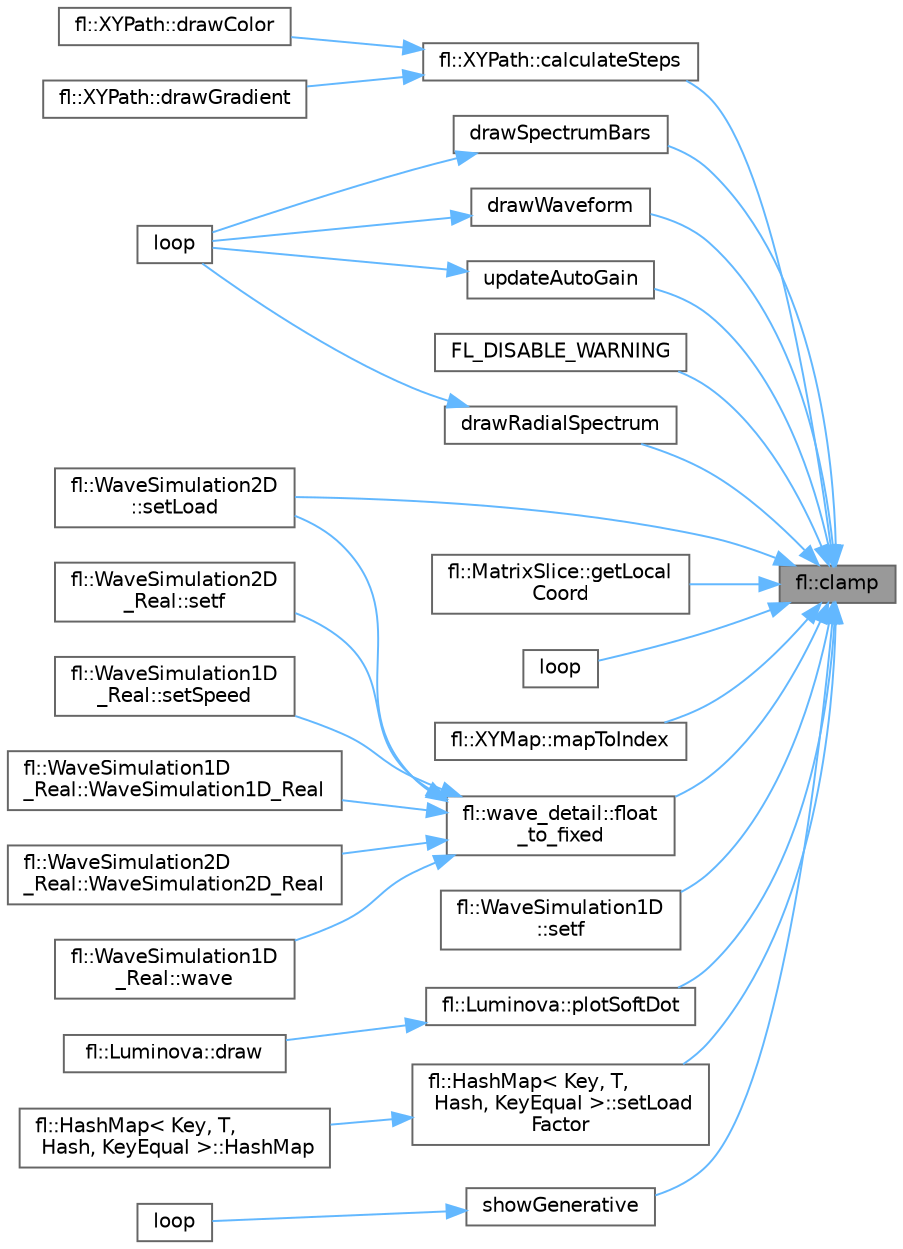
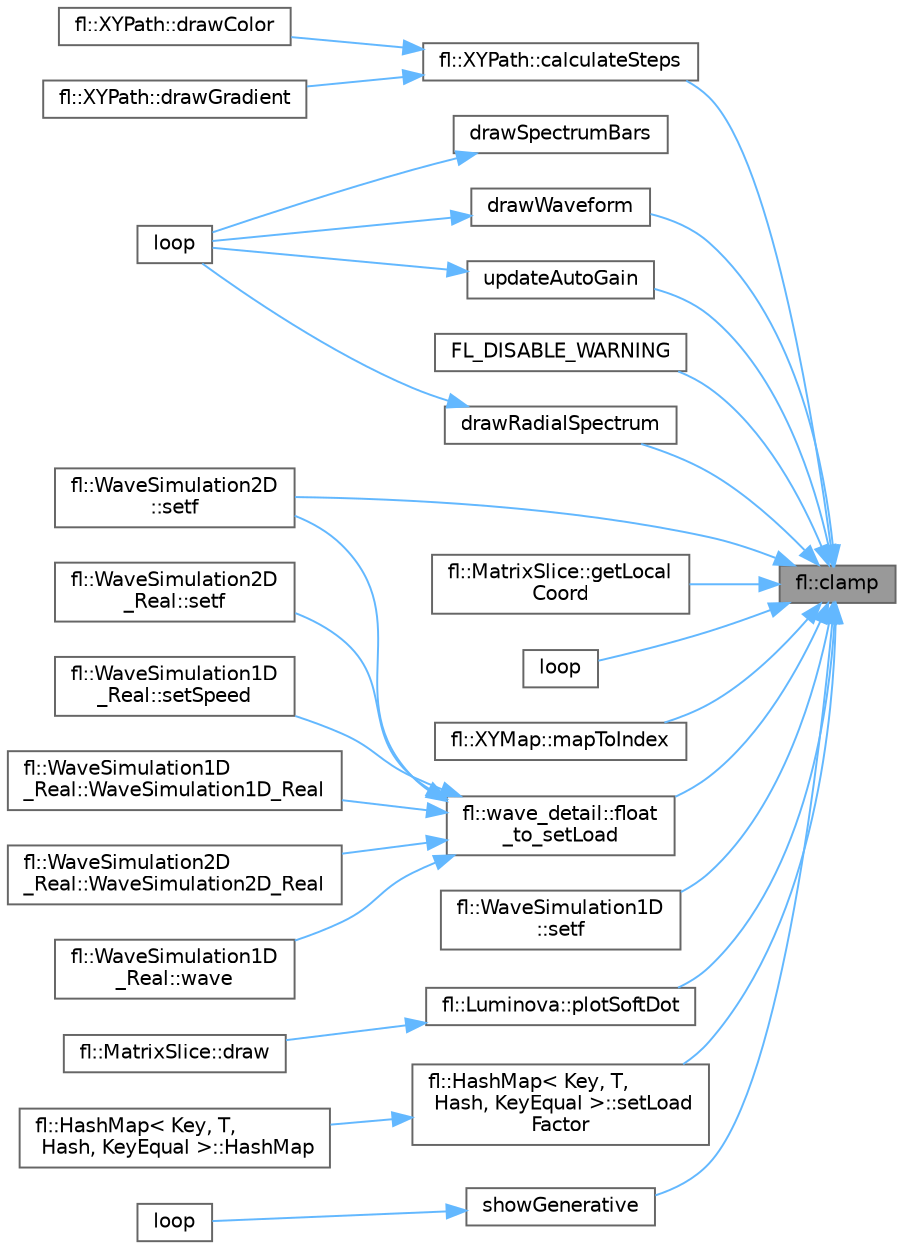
(822, 410) -> none
(175, 498) -> (175, 498)
(561, 826) -> (561, 826)
(175, 1054) -> (175, 1054)
